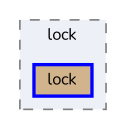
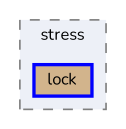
(63, 36) -> (63, 36)
